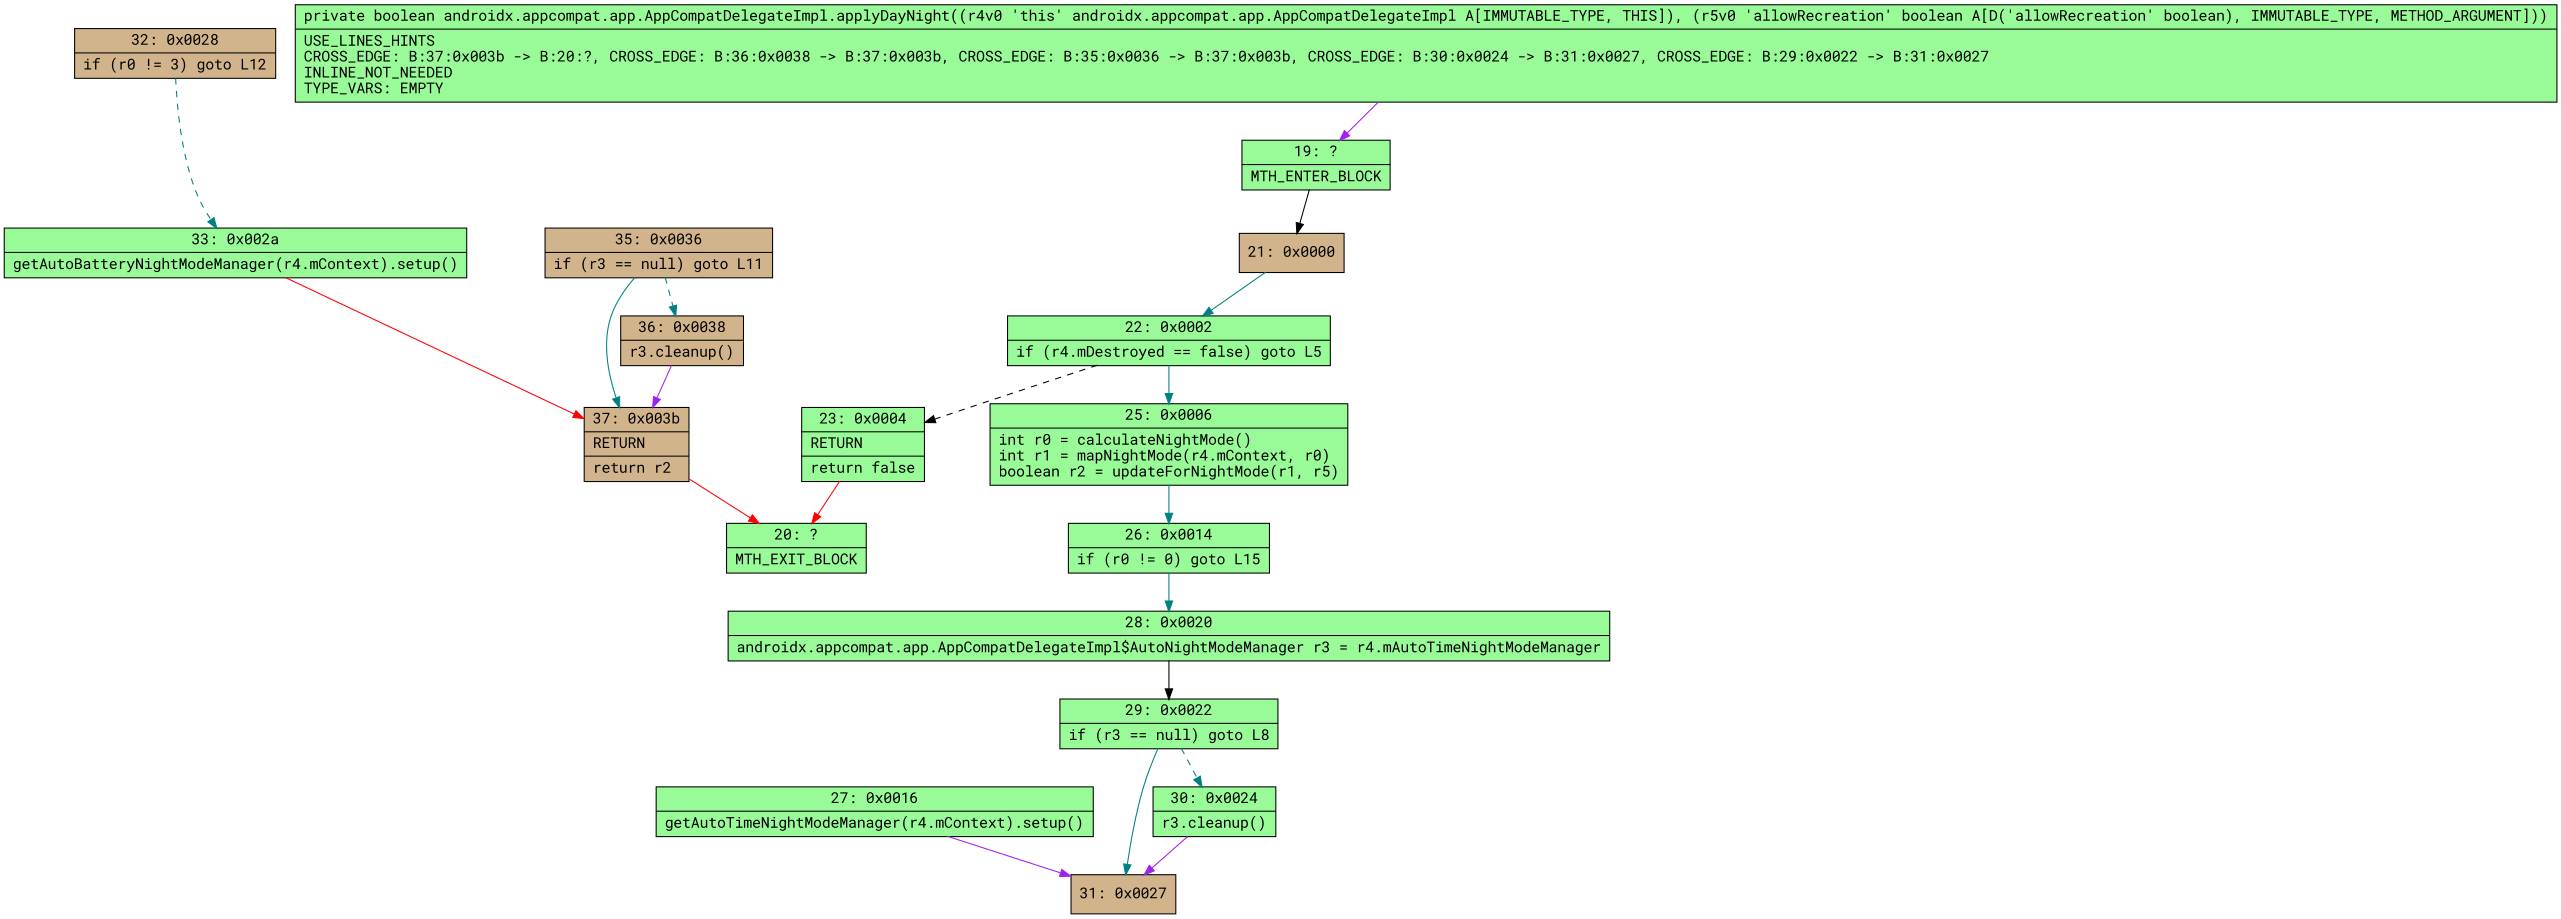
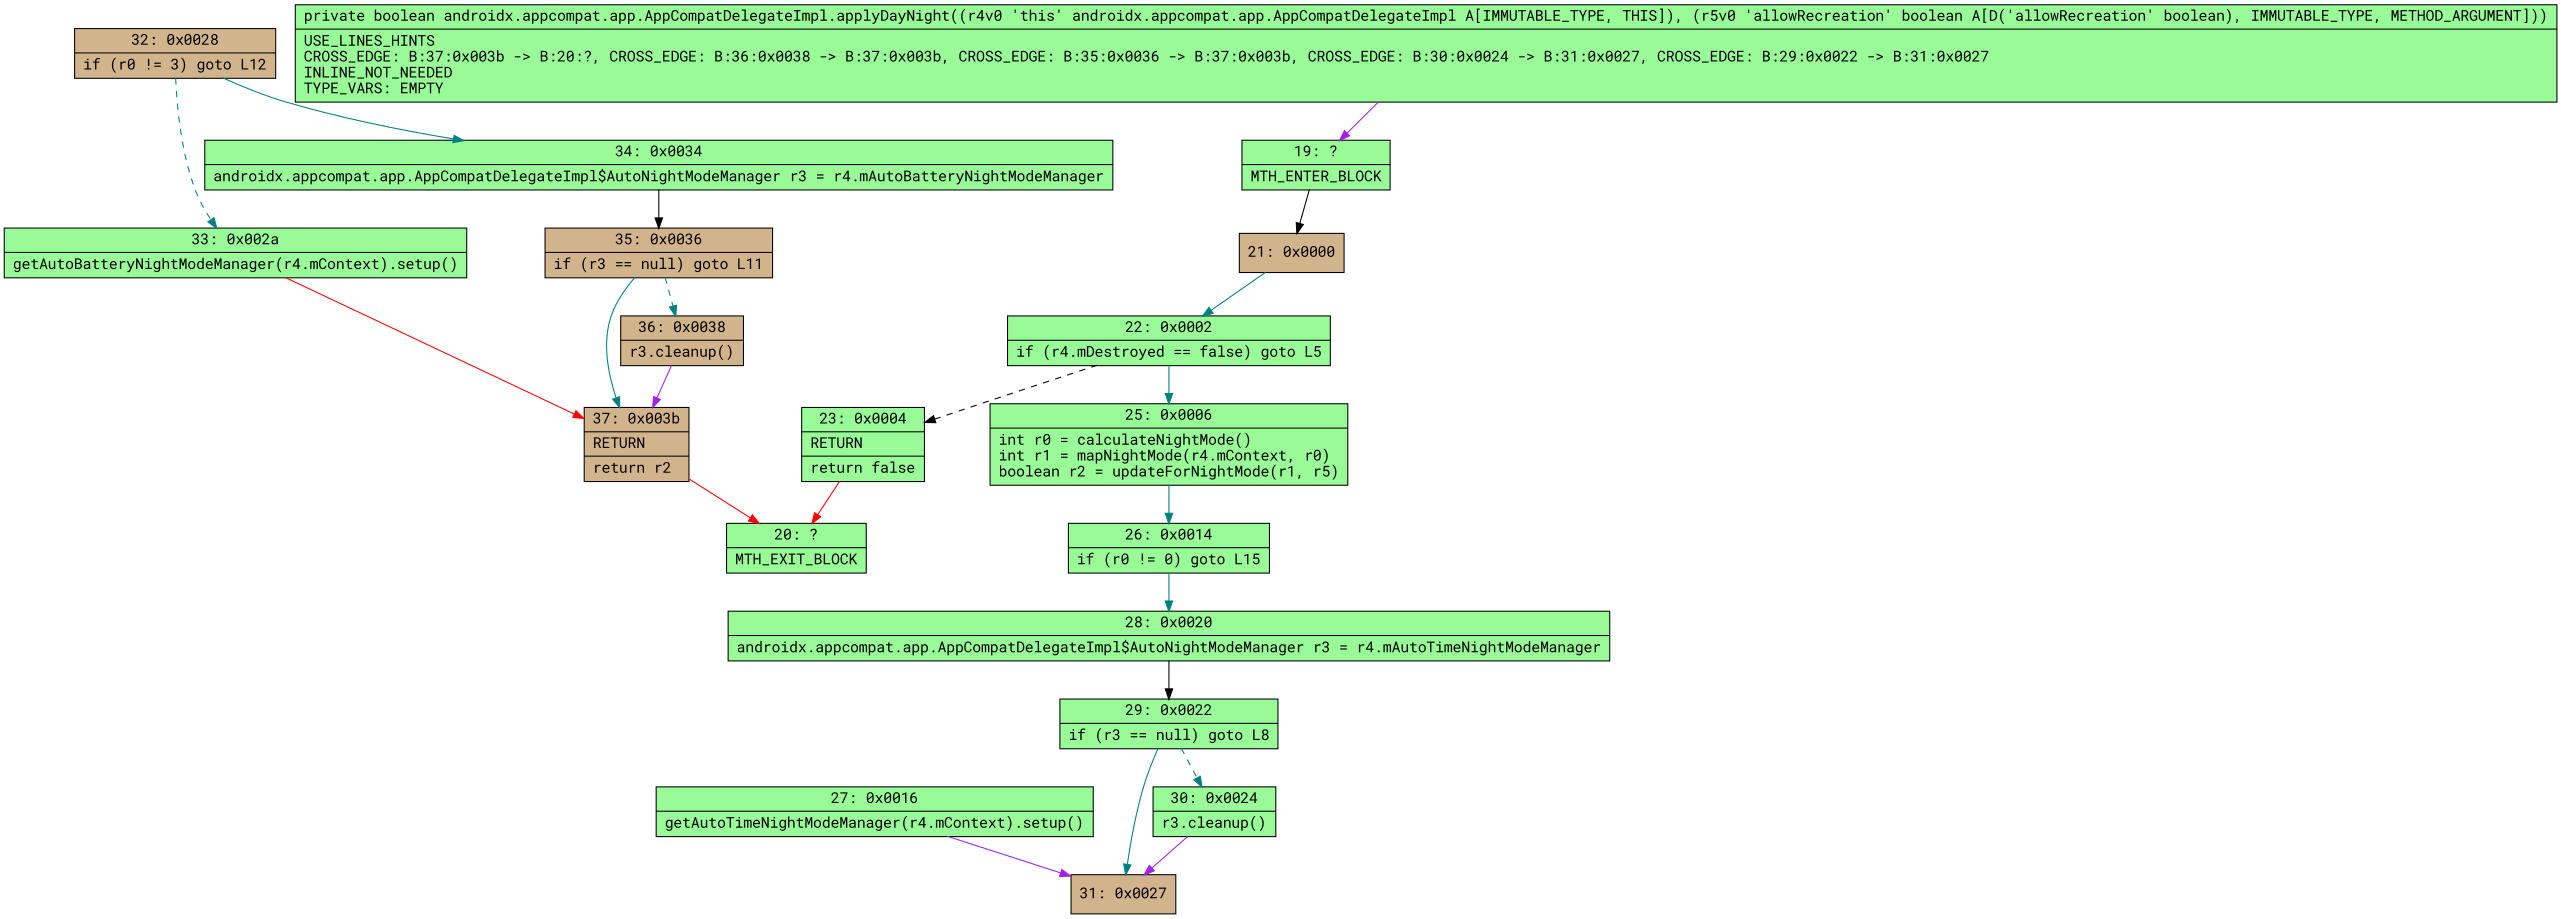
none -> (659, 165)
